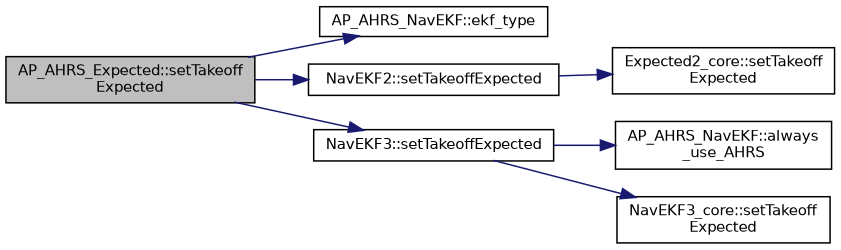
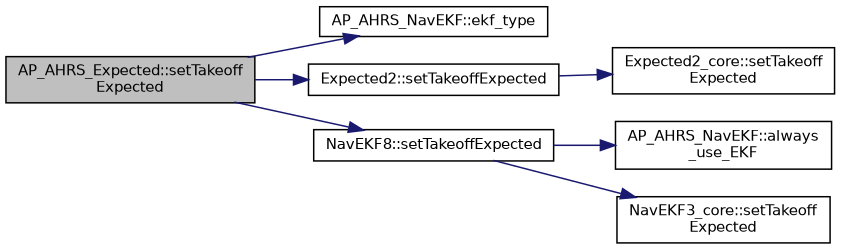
(434, 80) -> (434, 80)
(434, 145) -> (434, 145)
(724, 145) -> (724, 145)
